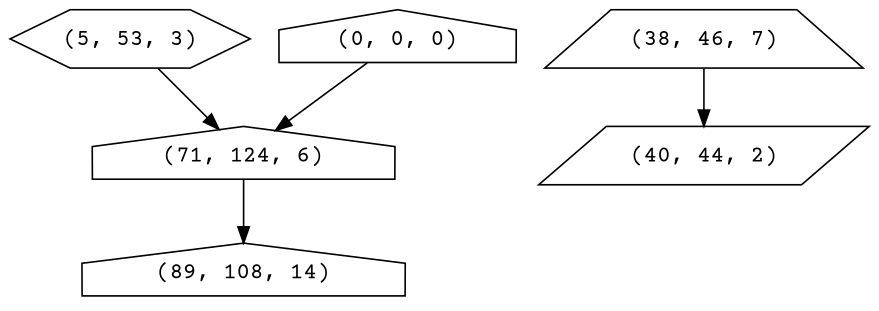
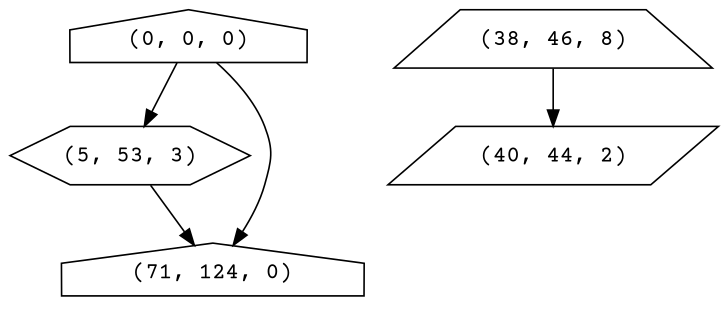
(704, 39) -> (553, 39)
none -> (164, 87)
(244, 156) -> (213, 272)
(244, 272) -> none
